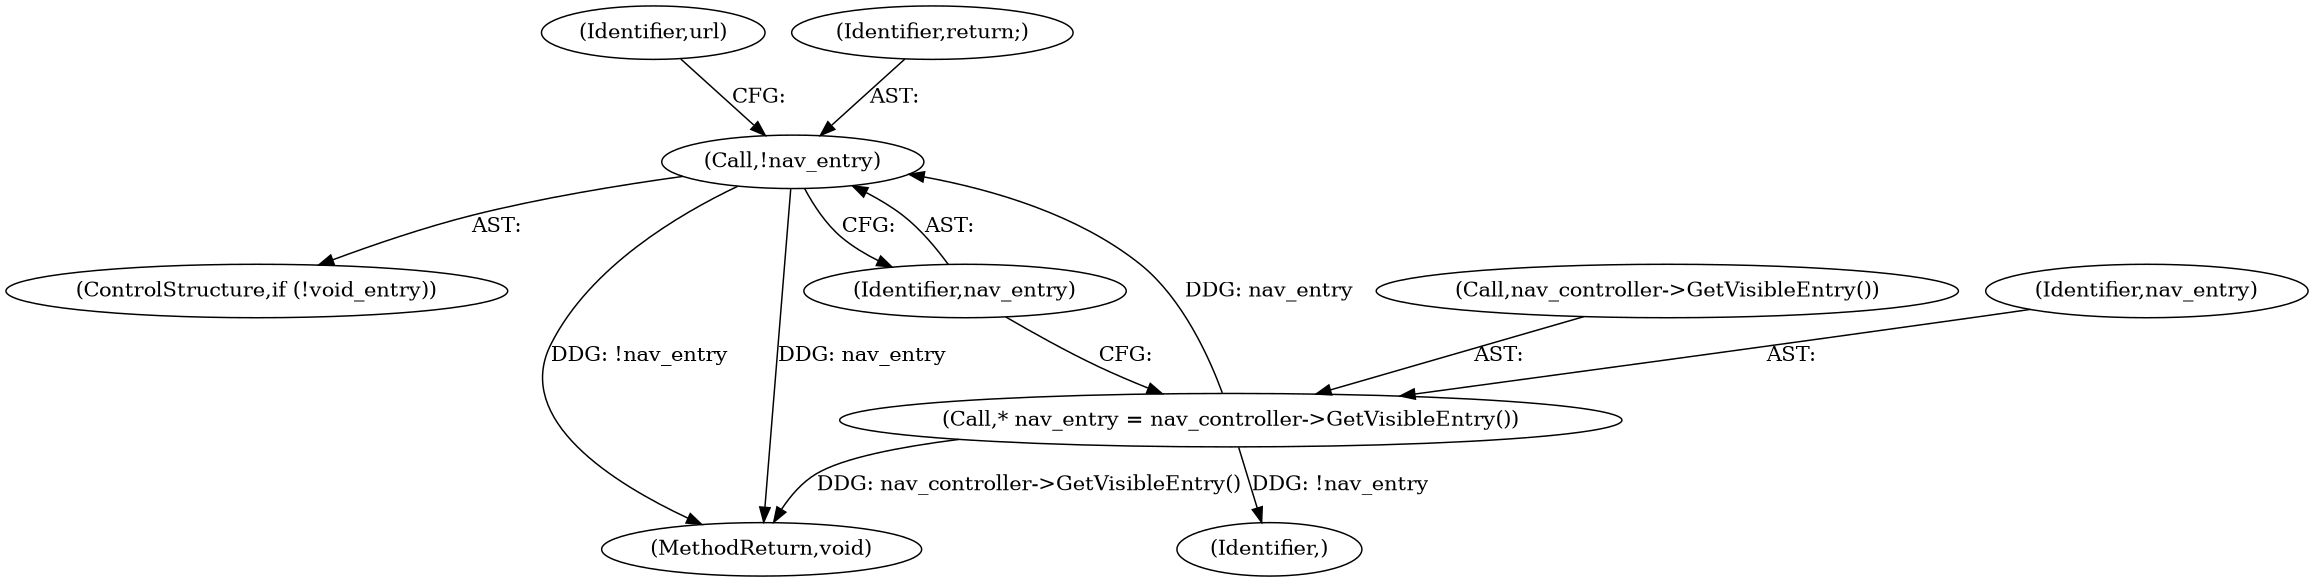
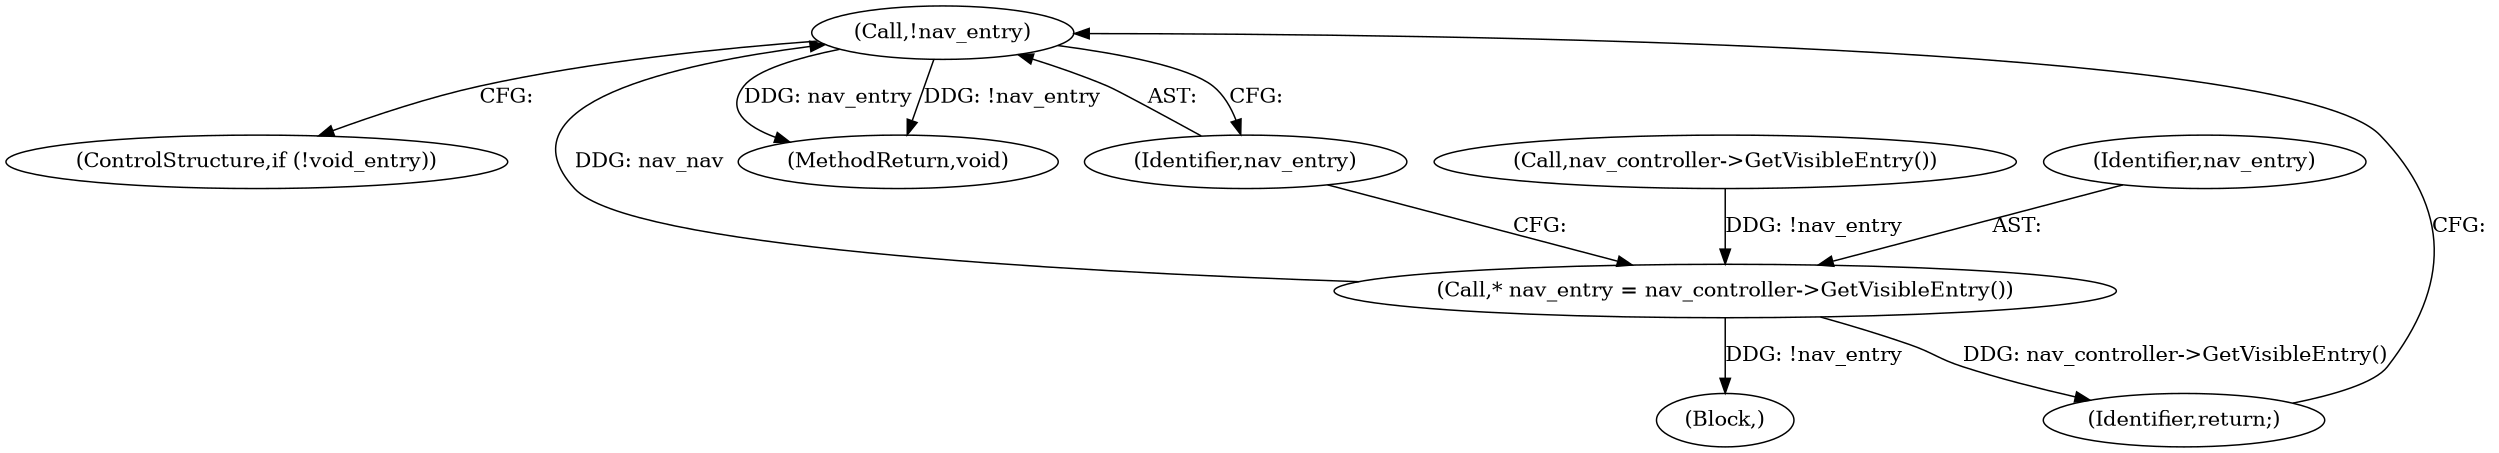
(653, 33) -> none
(898, 97) -> (2462, 226)
(500, 226) -> (510, 97)
(1269, 291) -> (650, 162)
(1503, 356) -> (1814, 226)
(862, 457) -> (1947, 361)
(1269, 549) -> (1725, 420)
